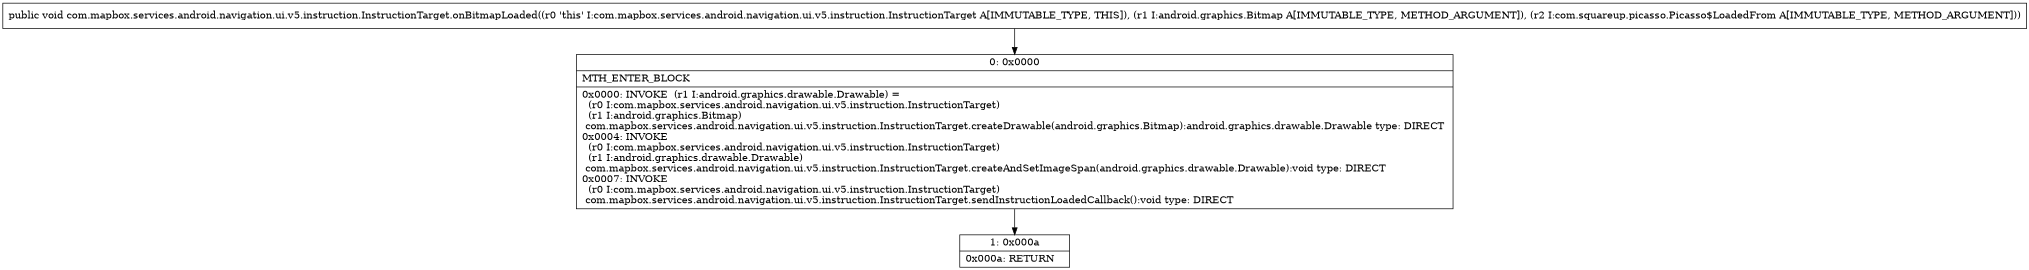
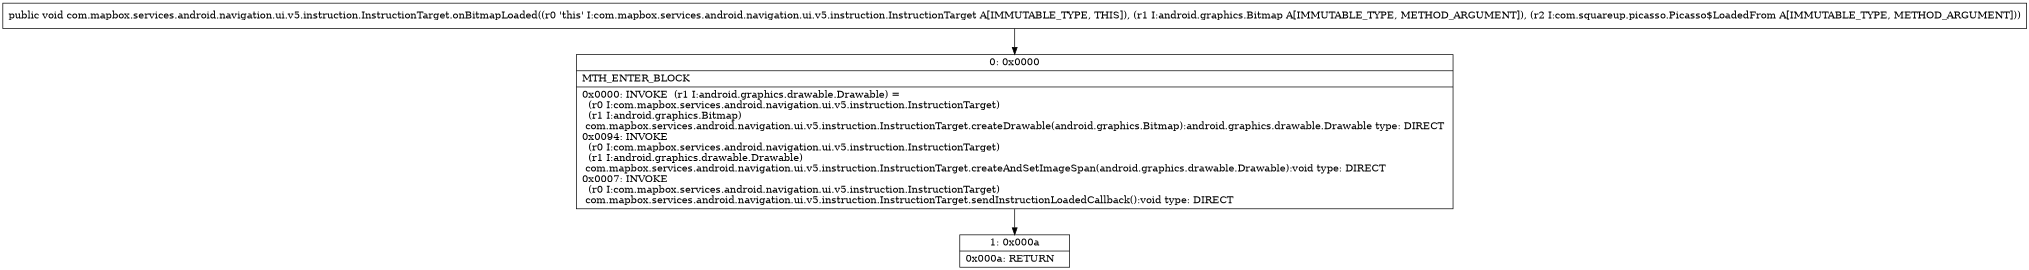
(628, 137) -> (628, 137)
